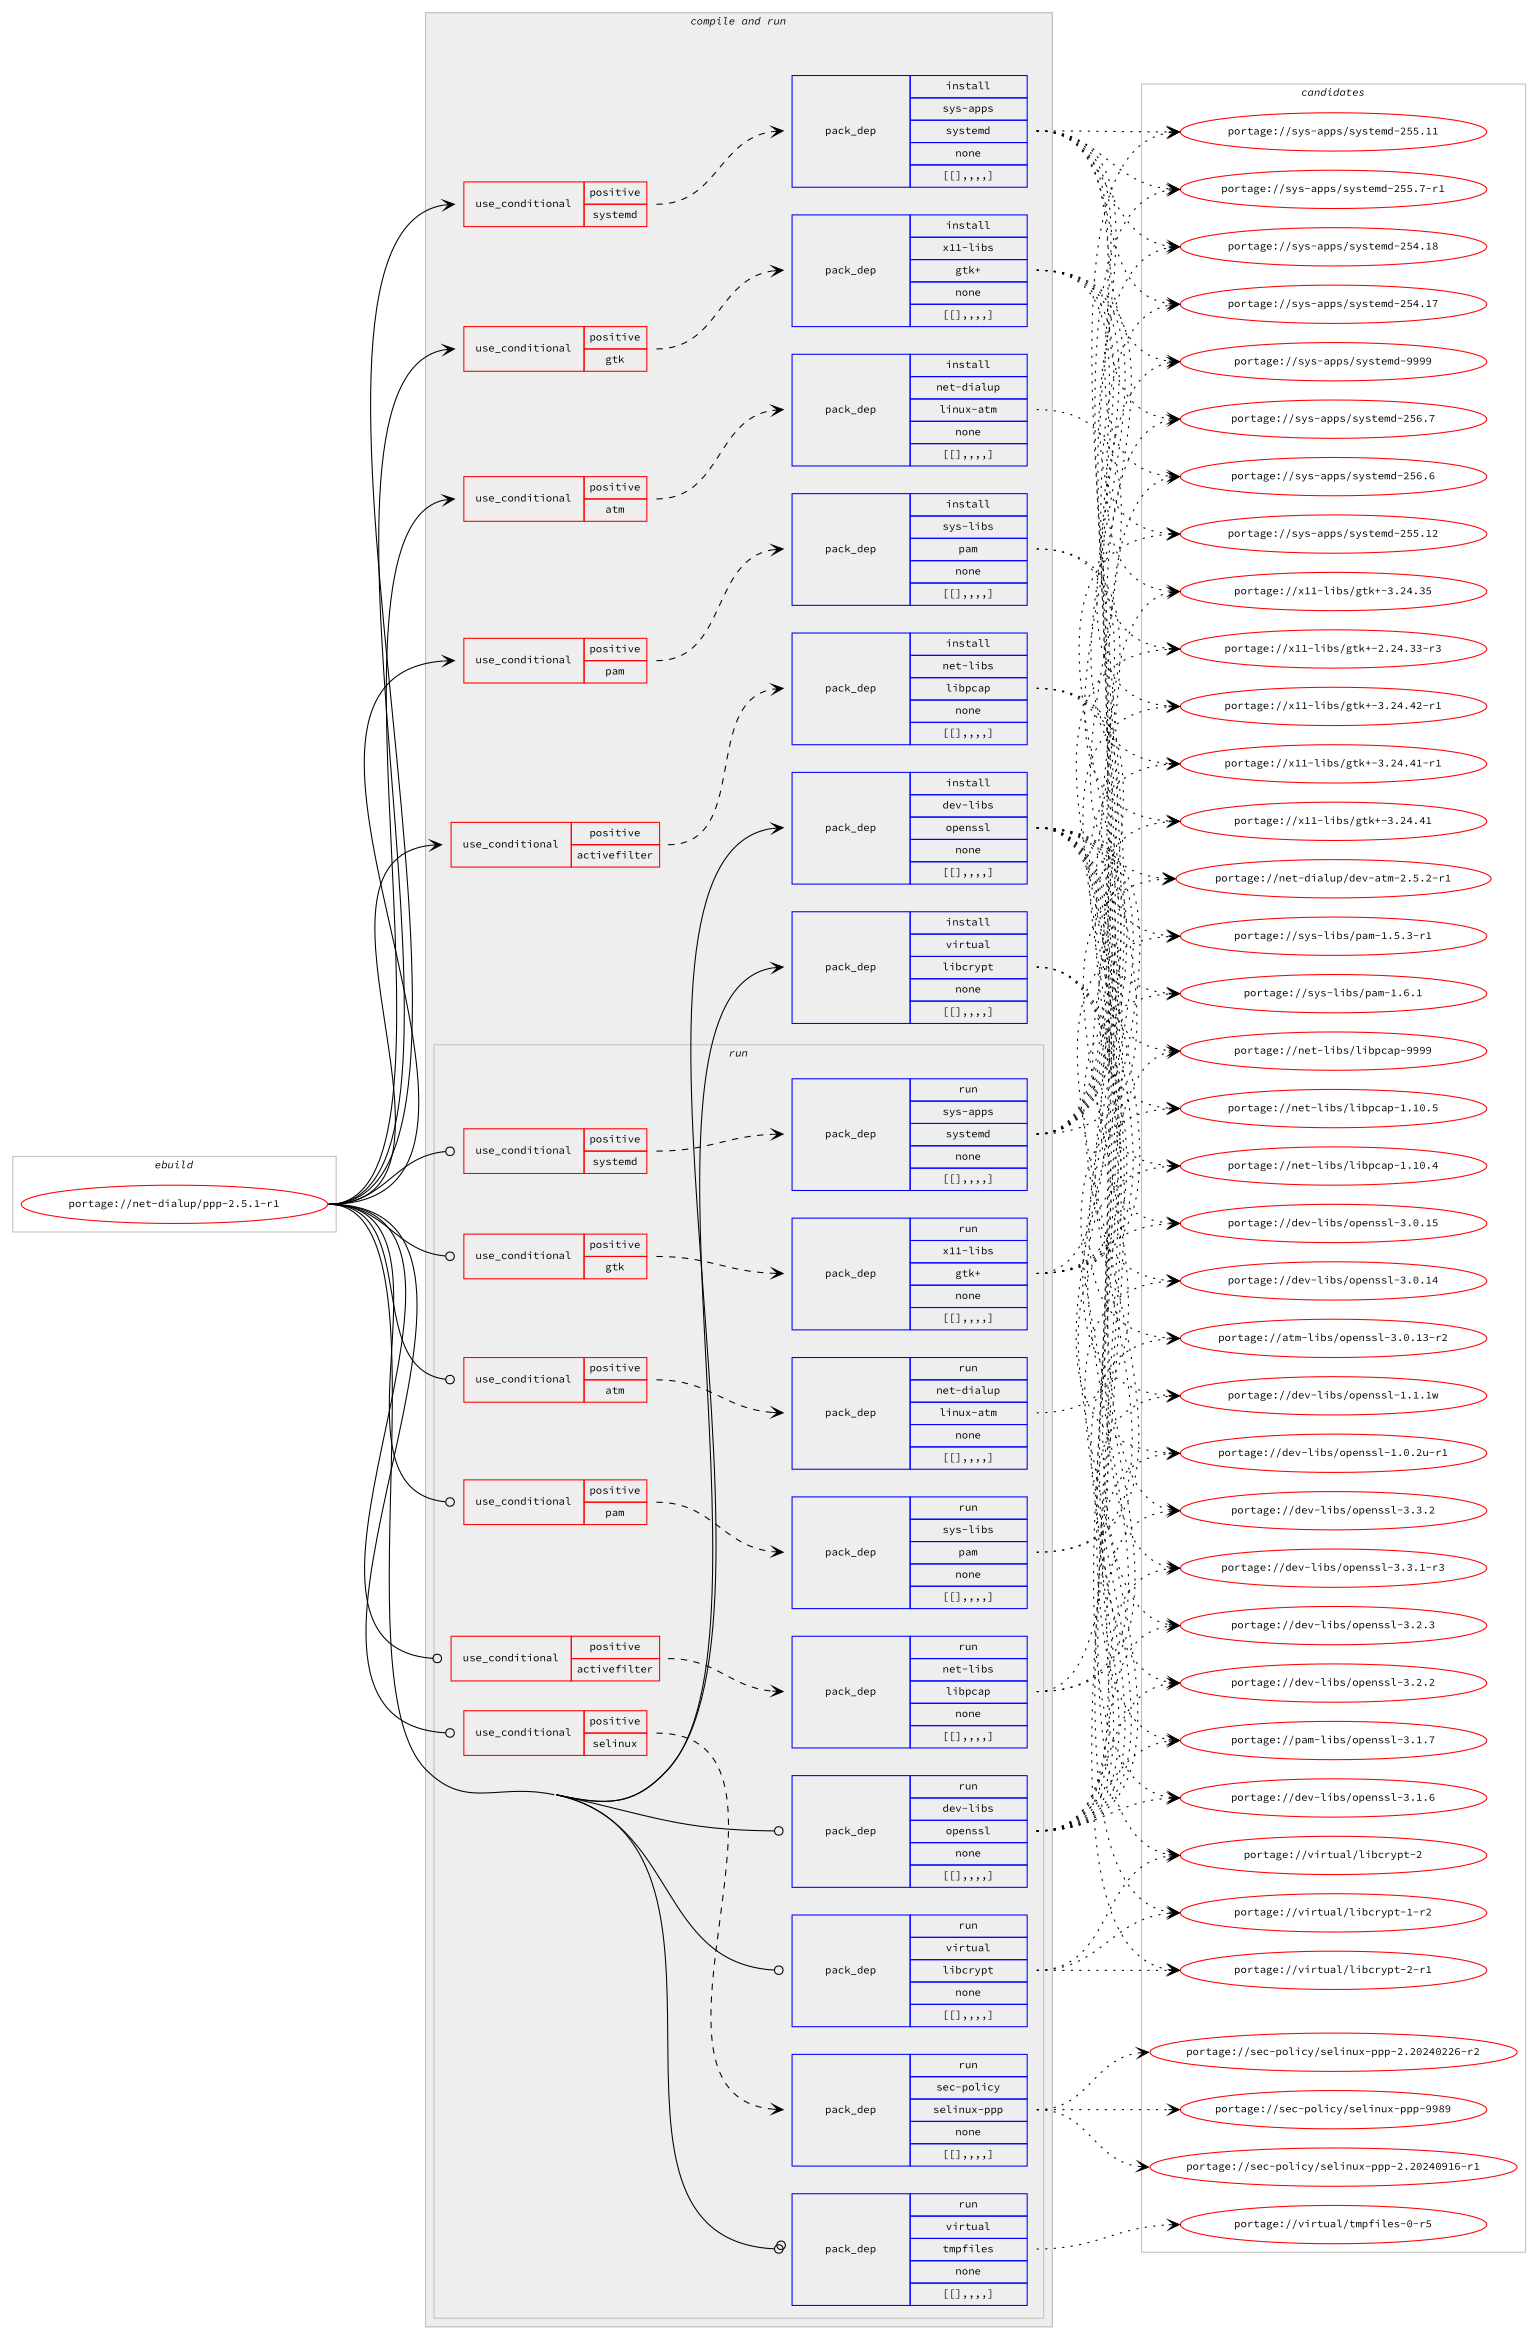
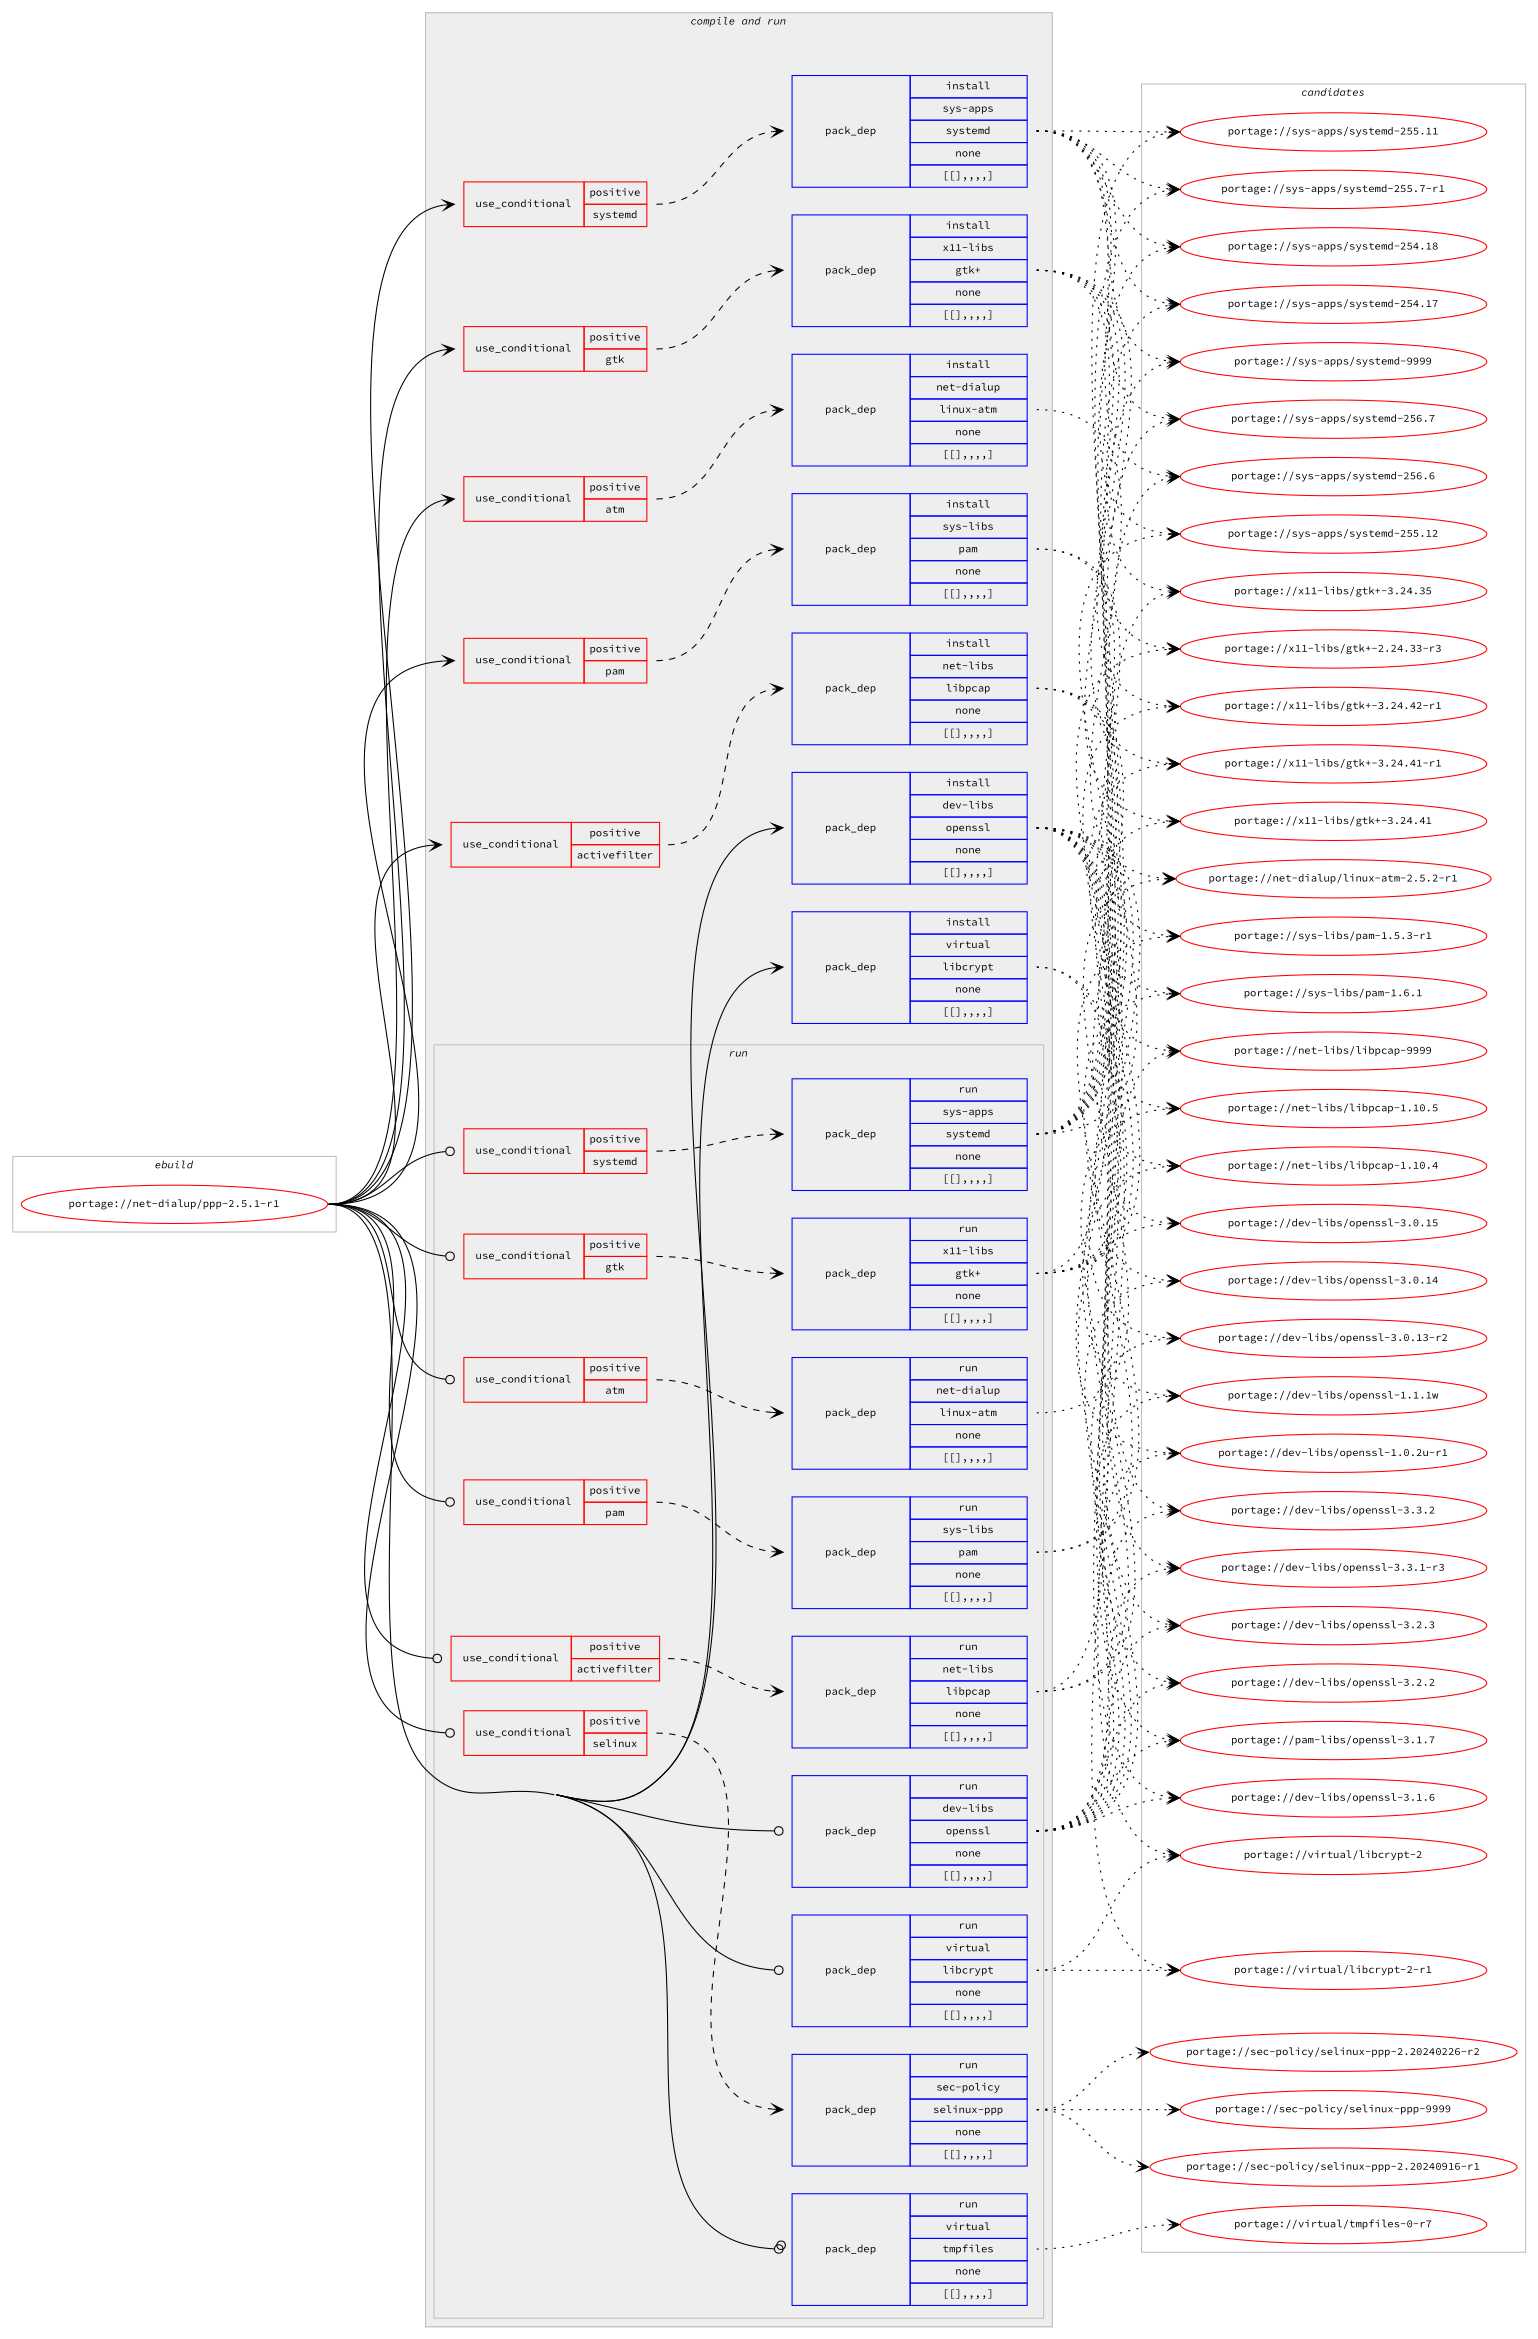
(1334, 879) -> (1334, 879)
(1334, 1338) -> (1334, 1338)
(1334, 1913) -> none
(1334, 2110) -> (1334, 2110)
(1334, 2225) -> (1334, 2225)
